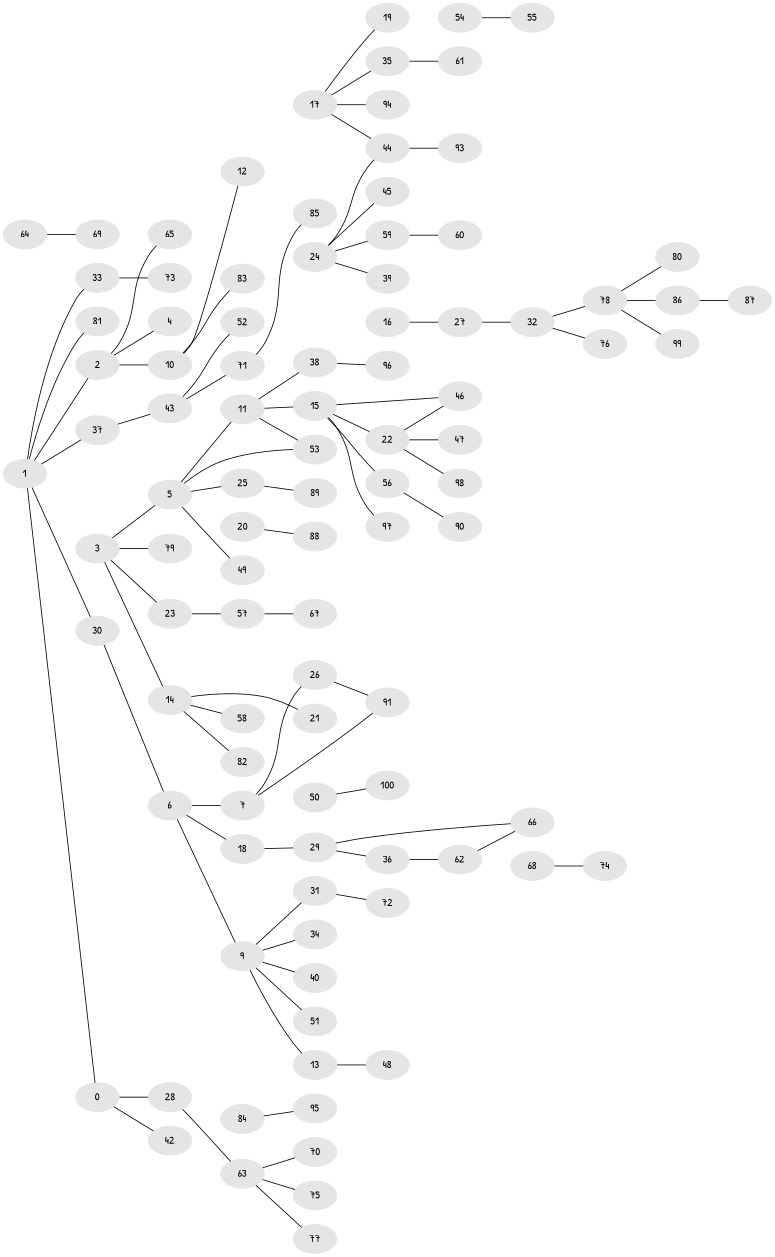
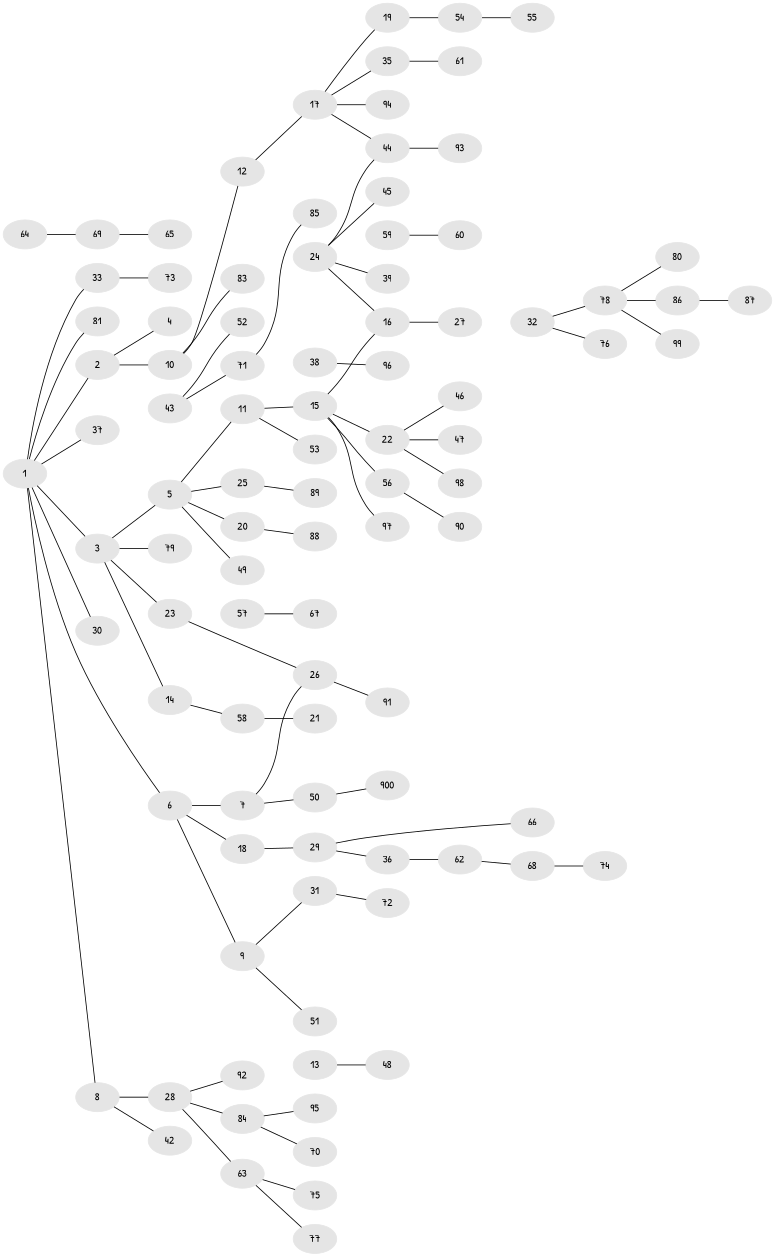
none -> (424, 18)
none -> (279, 138)
(351, 246) -> (351, 290)
(134, 300) -> (134, 234)
(496, 322) -> none
(279, 386) -> none
(387, 401) -> (348, 369)
(134, 419) -> none
(235, 457) -> (206, 511)
none -> (61, 511)
(206, 614) -> (242, 645)
(246, 694) -> (278, 719)
(134, 718) -> (74, 649)
(316, 755) -> (279, 802)
(242, 762) -> none
(387, 785) -> (387, 785)
(496, 841) -> (496, 863)
(315, 934) -> none
(315, 978) -> none
(273, 1013) -> none
none -> (242, 1075)
(97, 1097) -> (97, 1097)
none -> (206, 1108)
(279, 1163) -> (279, 1135)
